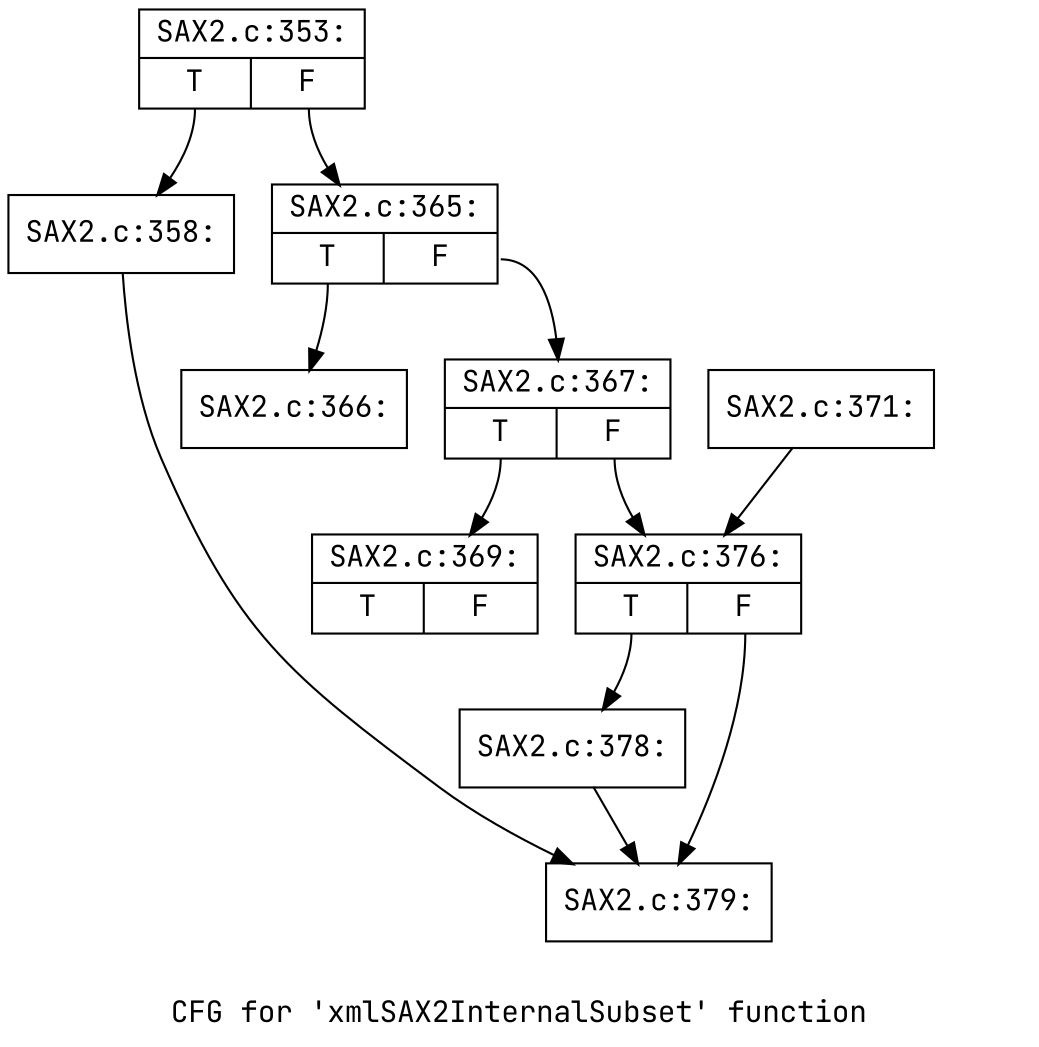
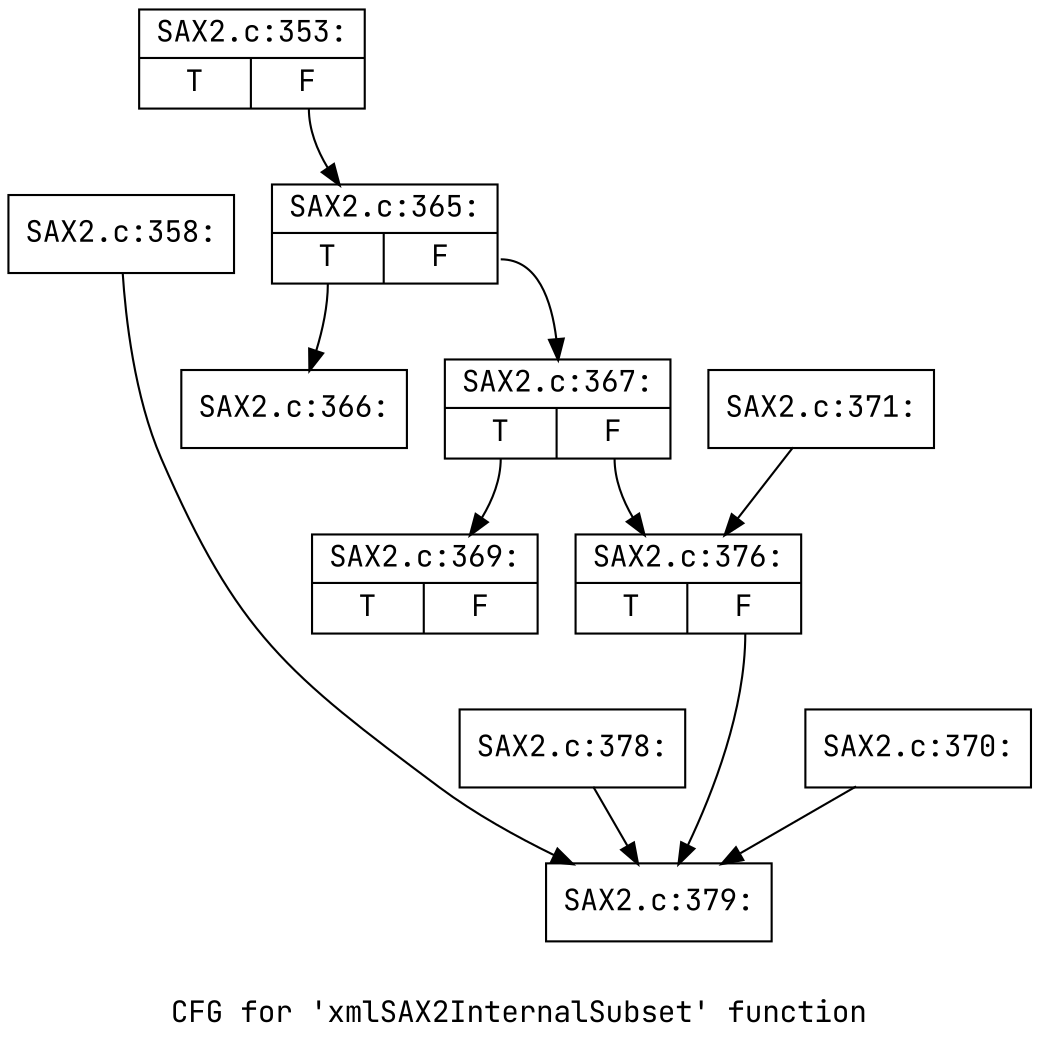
(188, 145) -> none
(626, 664) -> none
none -> (918, 748)
